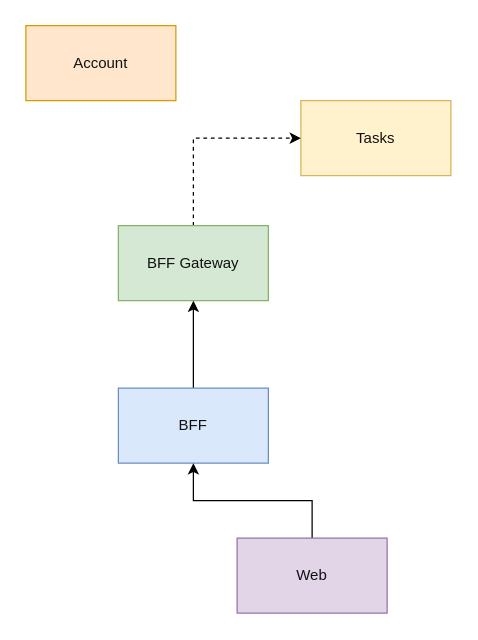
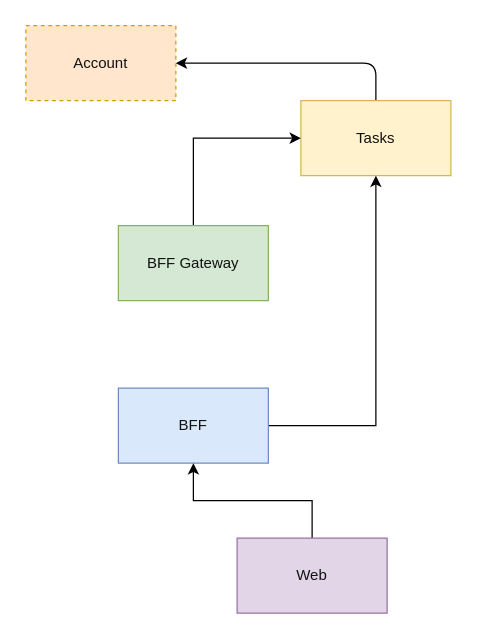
(101, 63) -> (101, 63)
none -> (293, 63)
(200, 138) -> (200, 138)
(193, 349) -> (376, 359)
